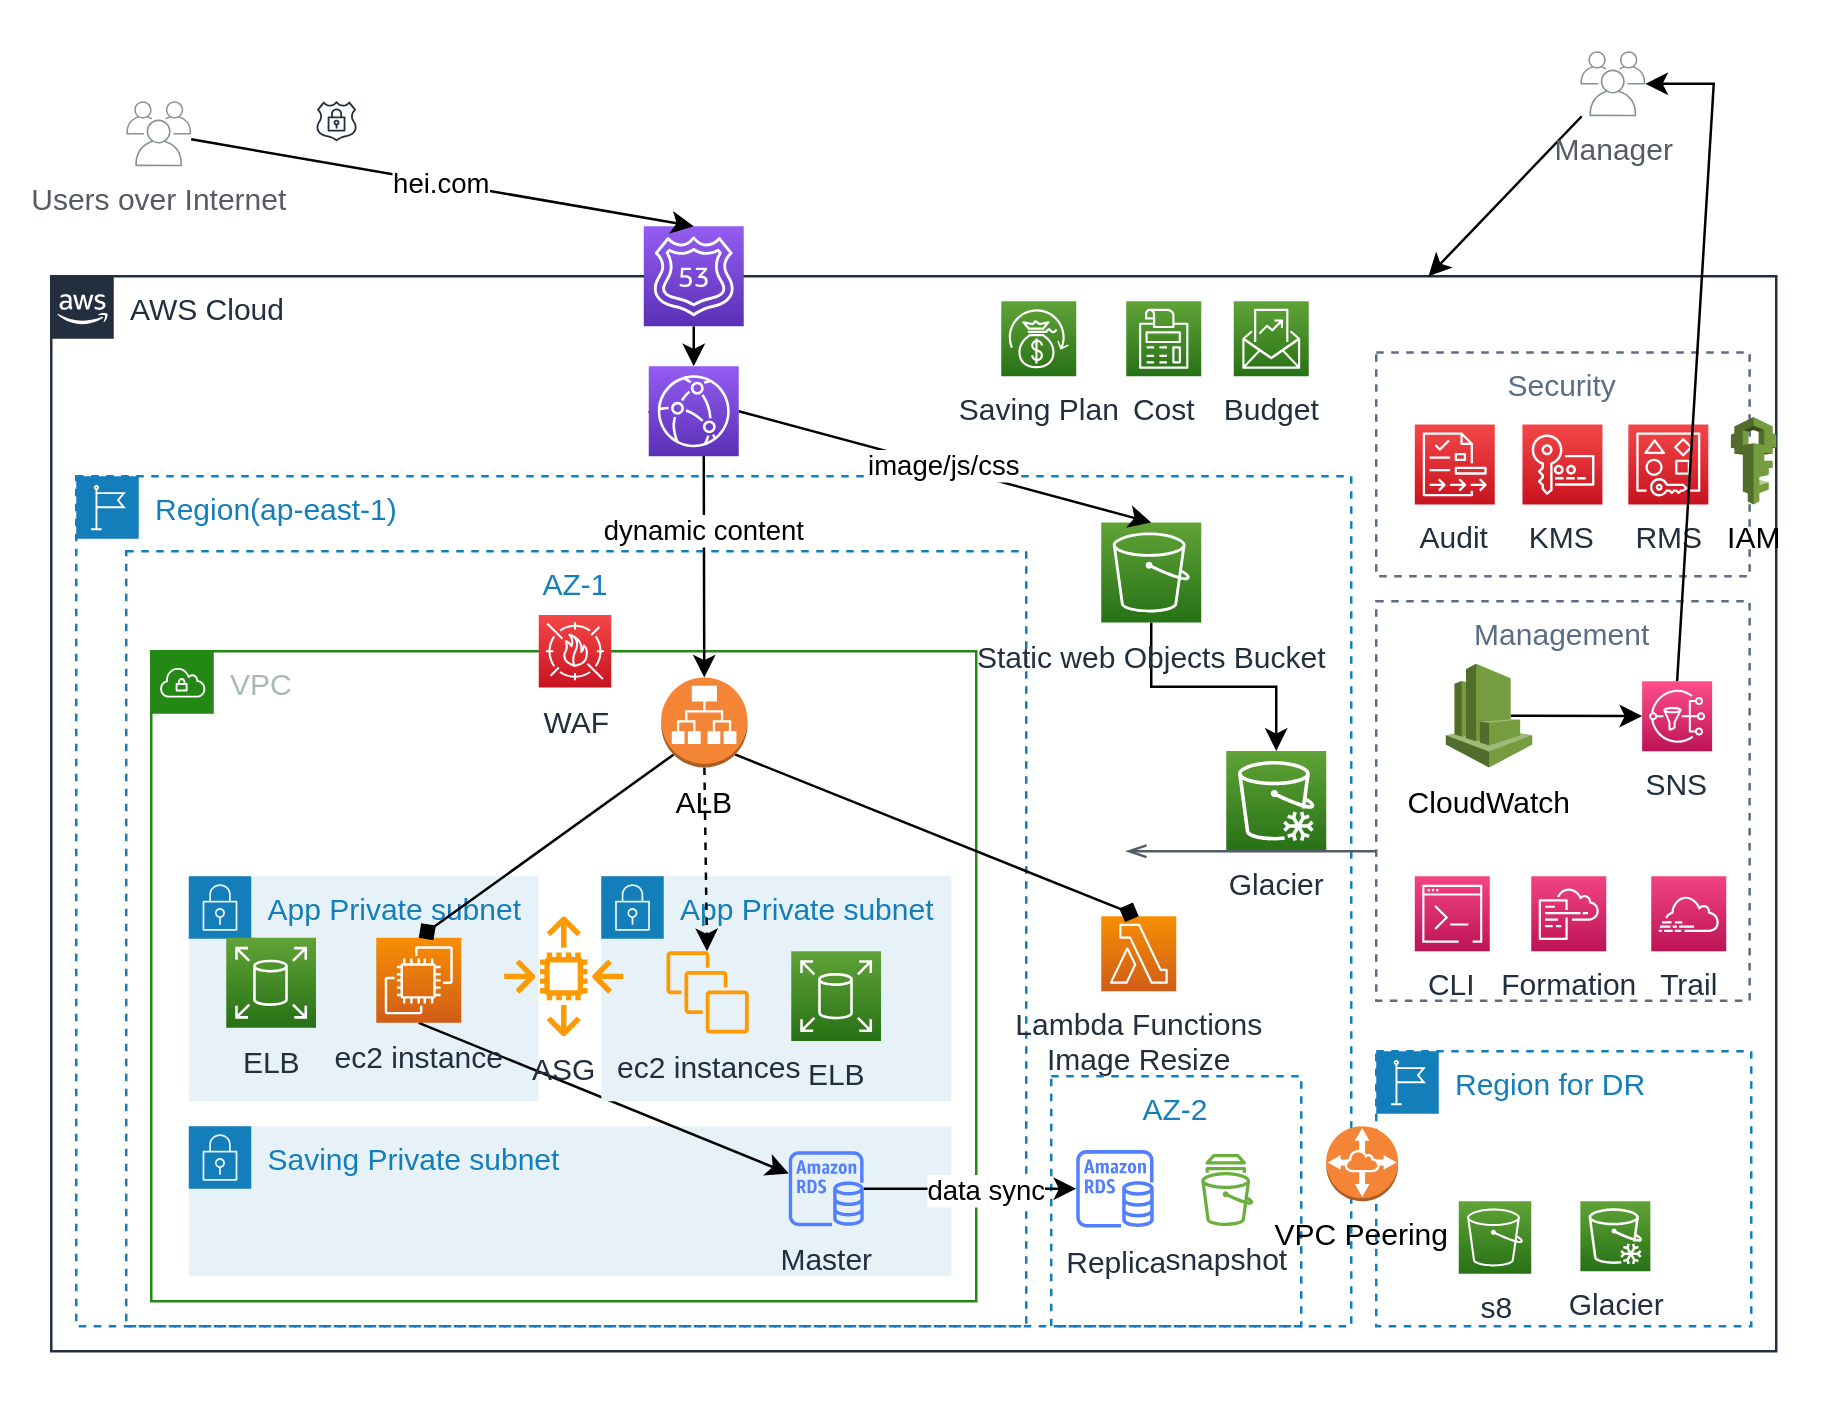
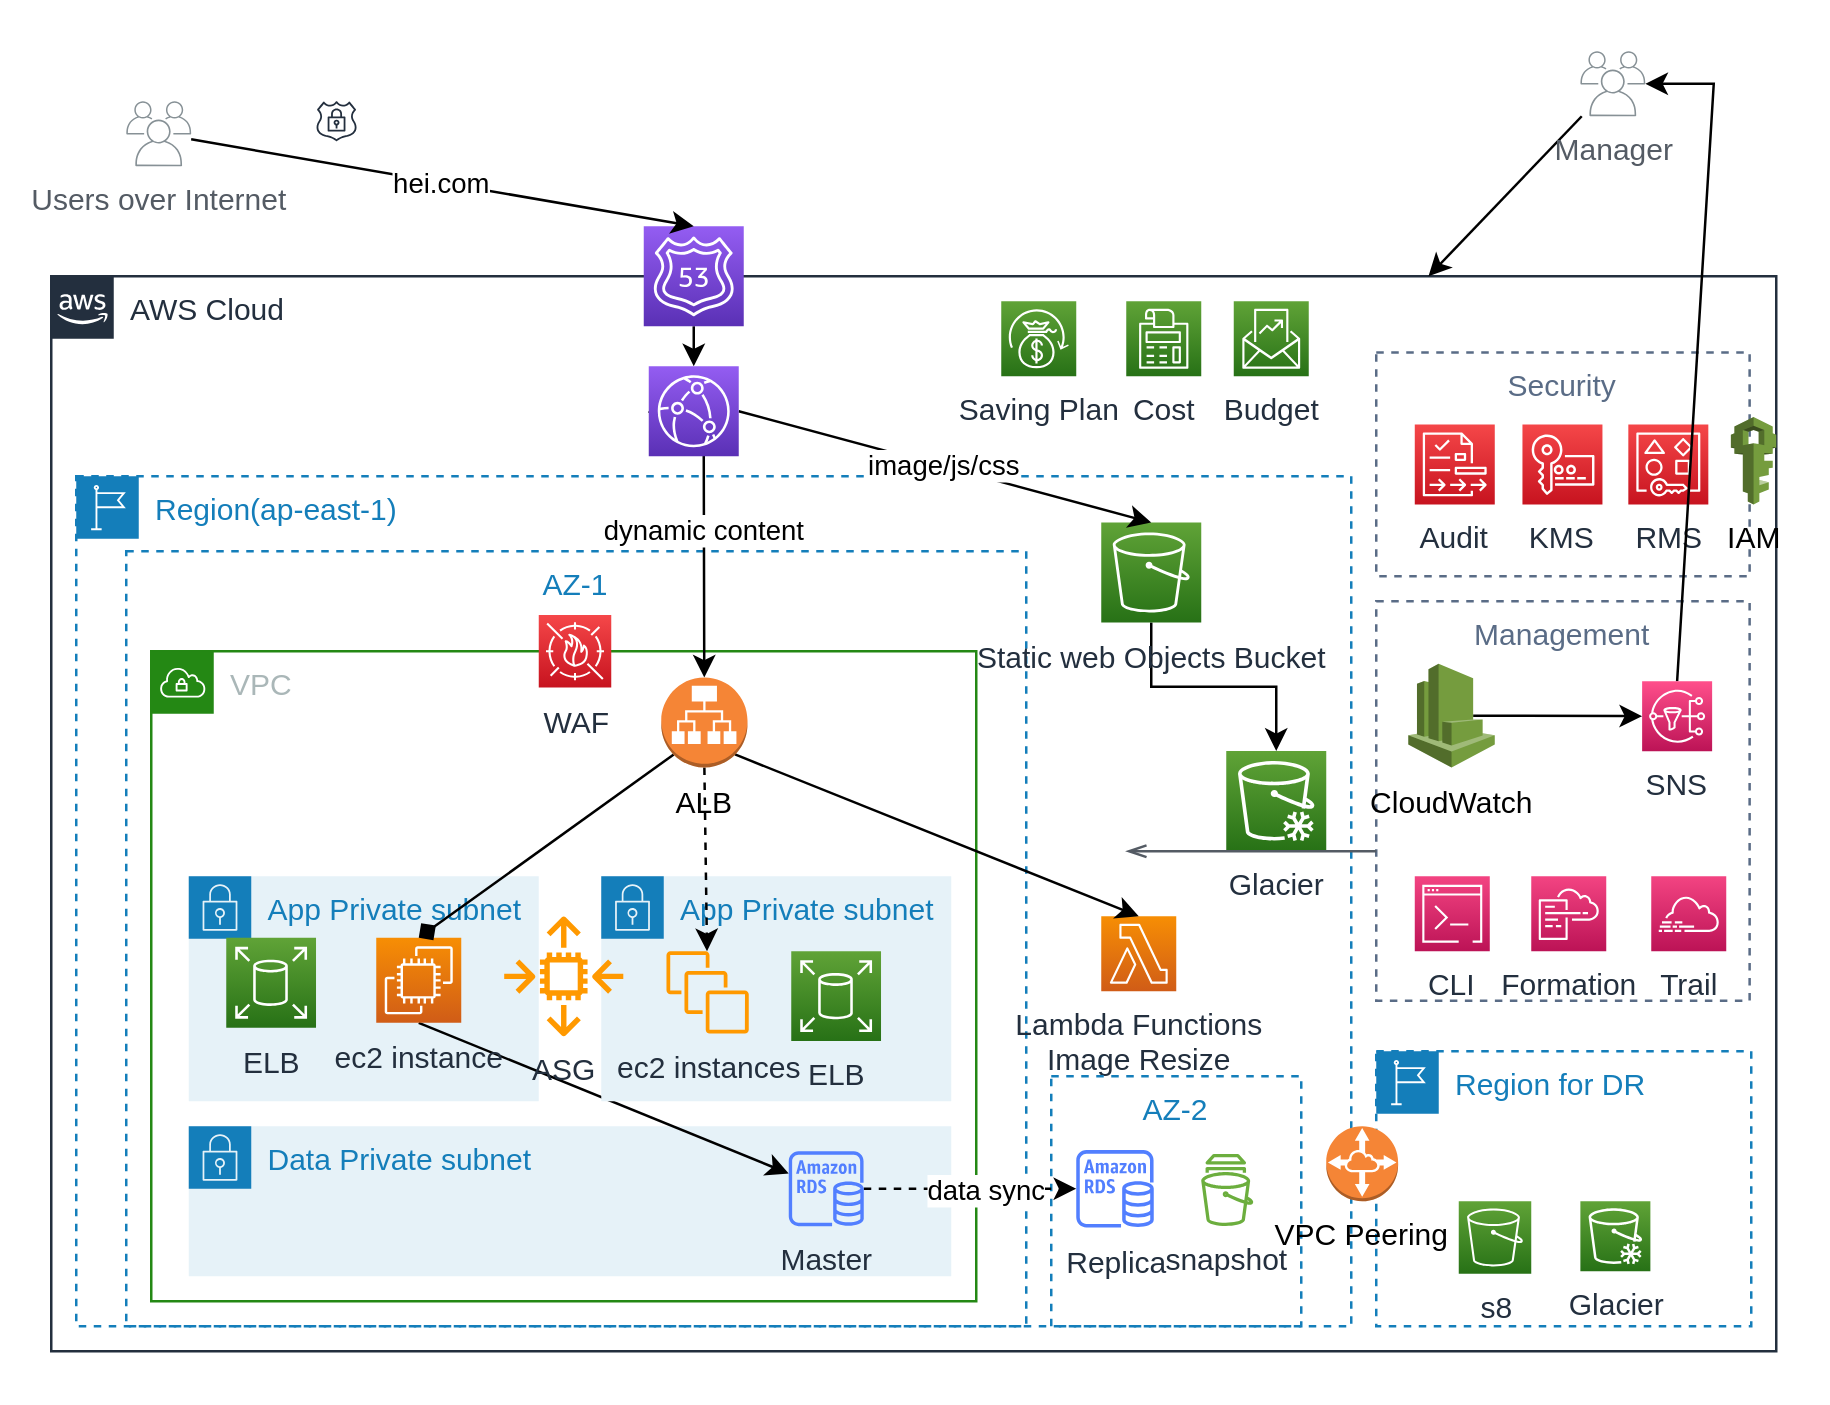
(1489, 716) -> (1452, 716)
(1119, 908) -> (1120, 909)
(430, 1162) -> (417, 1162)
(895, 1189) -> (895, 1189)
